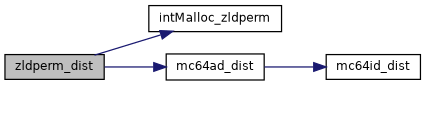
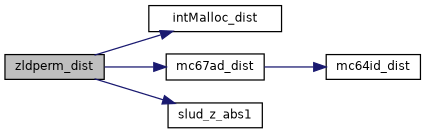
(215, 19) -> (215, 19)
(215, 67) -> (215, 67)
none -> (215, 115)
